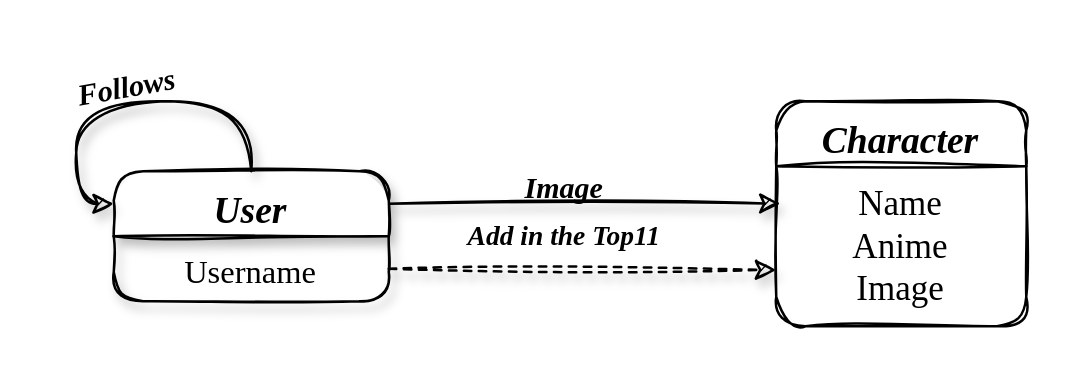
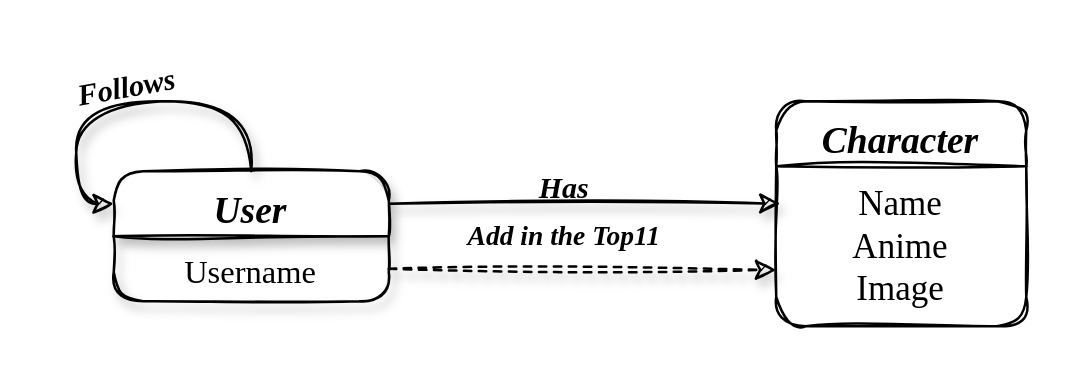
(565, 189) -> (565, 189)
